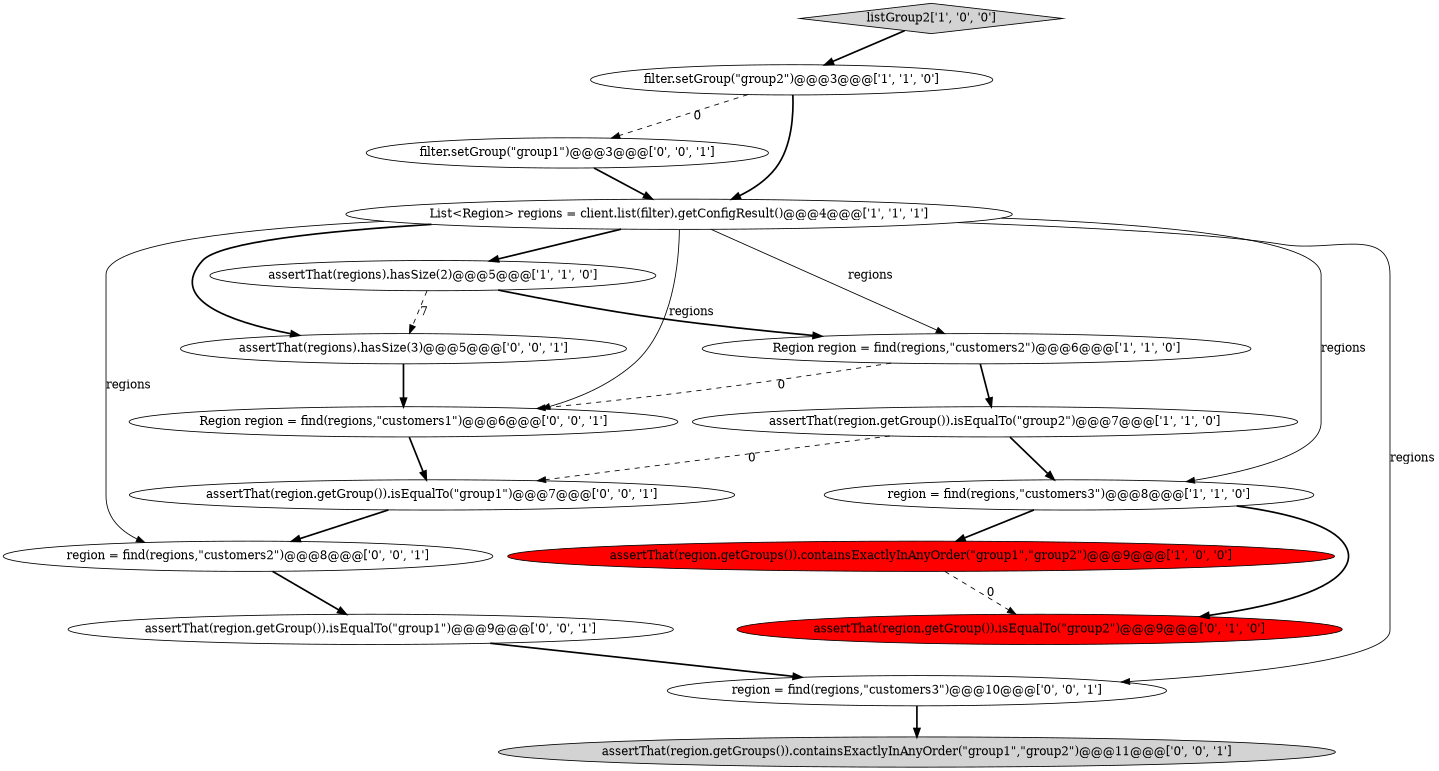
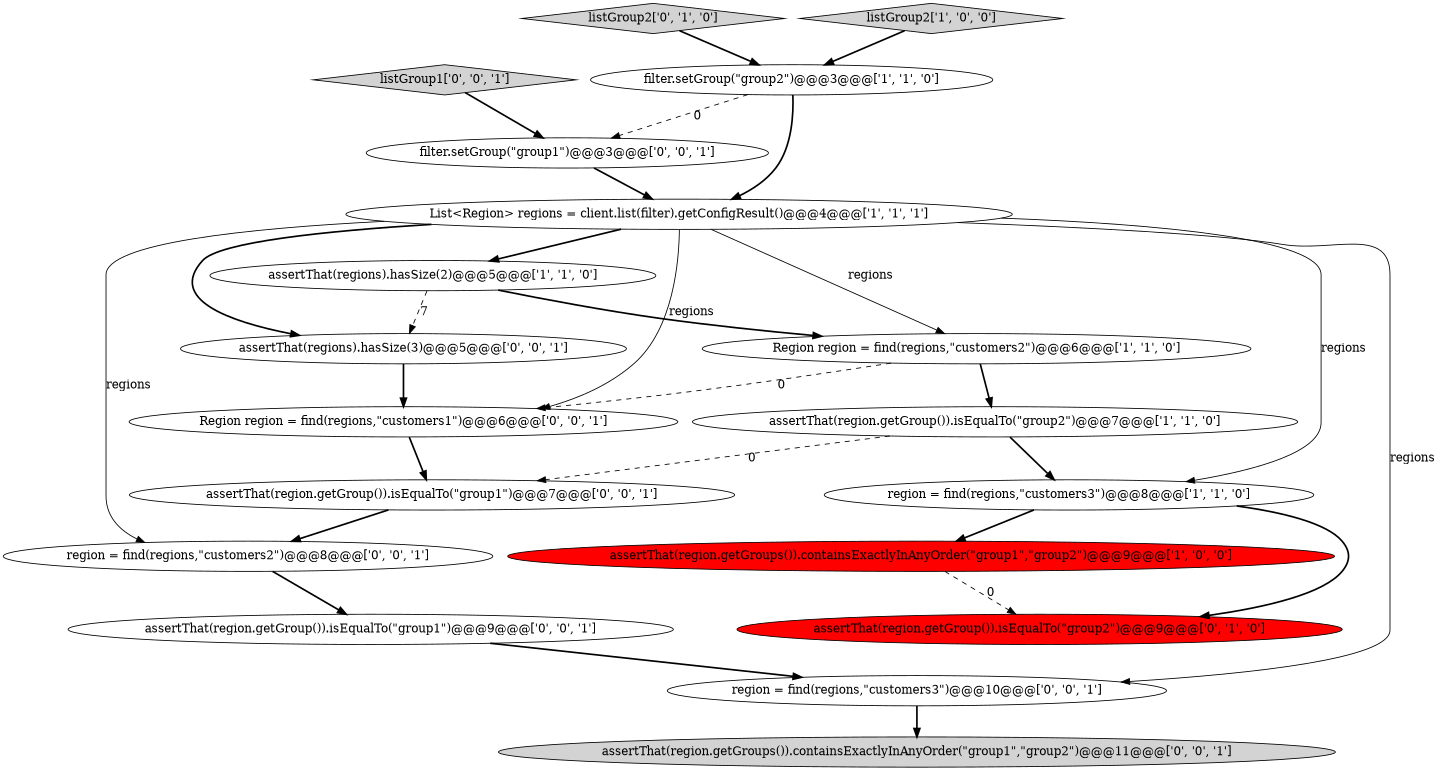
none -> (653, 18)
none -> (445, 80)
